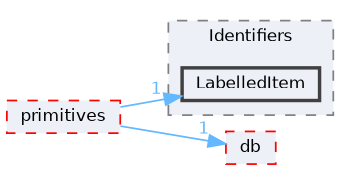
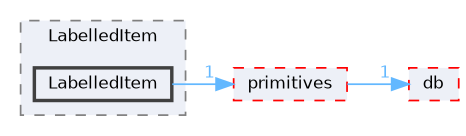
(251, 37) -> (103, 37)
(142, 103) -> (196, 84)
